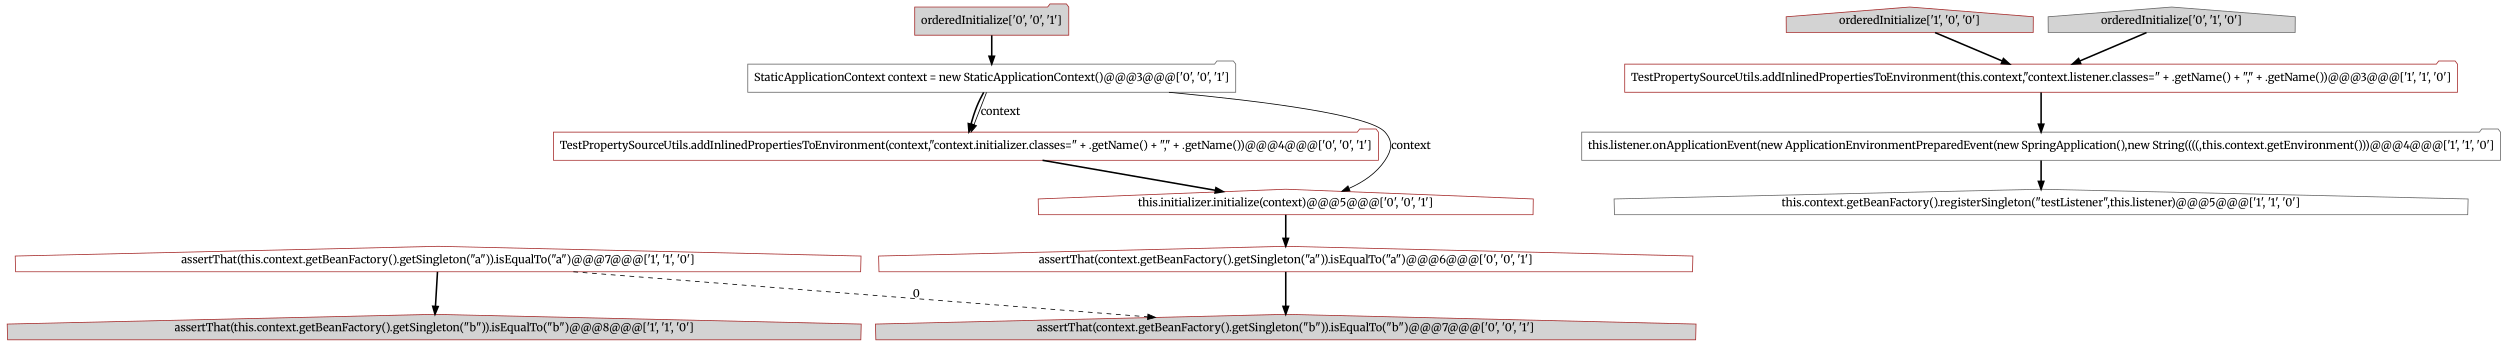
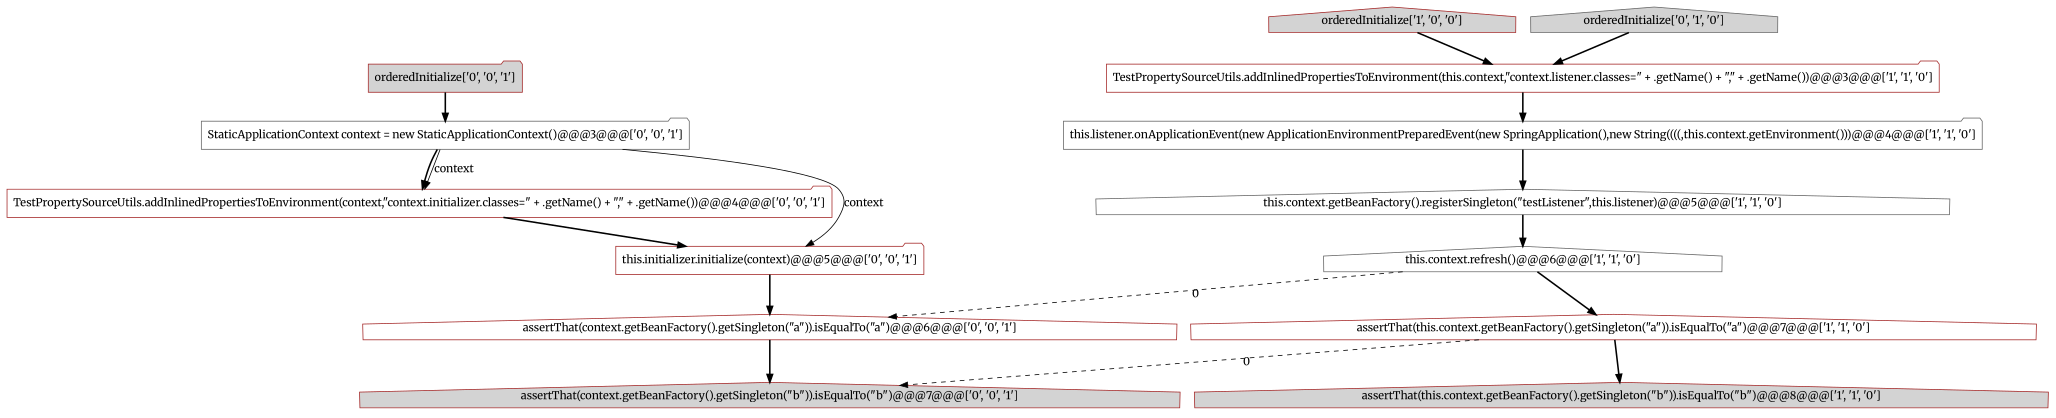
(1286, 203) -> (770, 260)
none -> (1523, 260)
